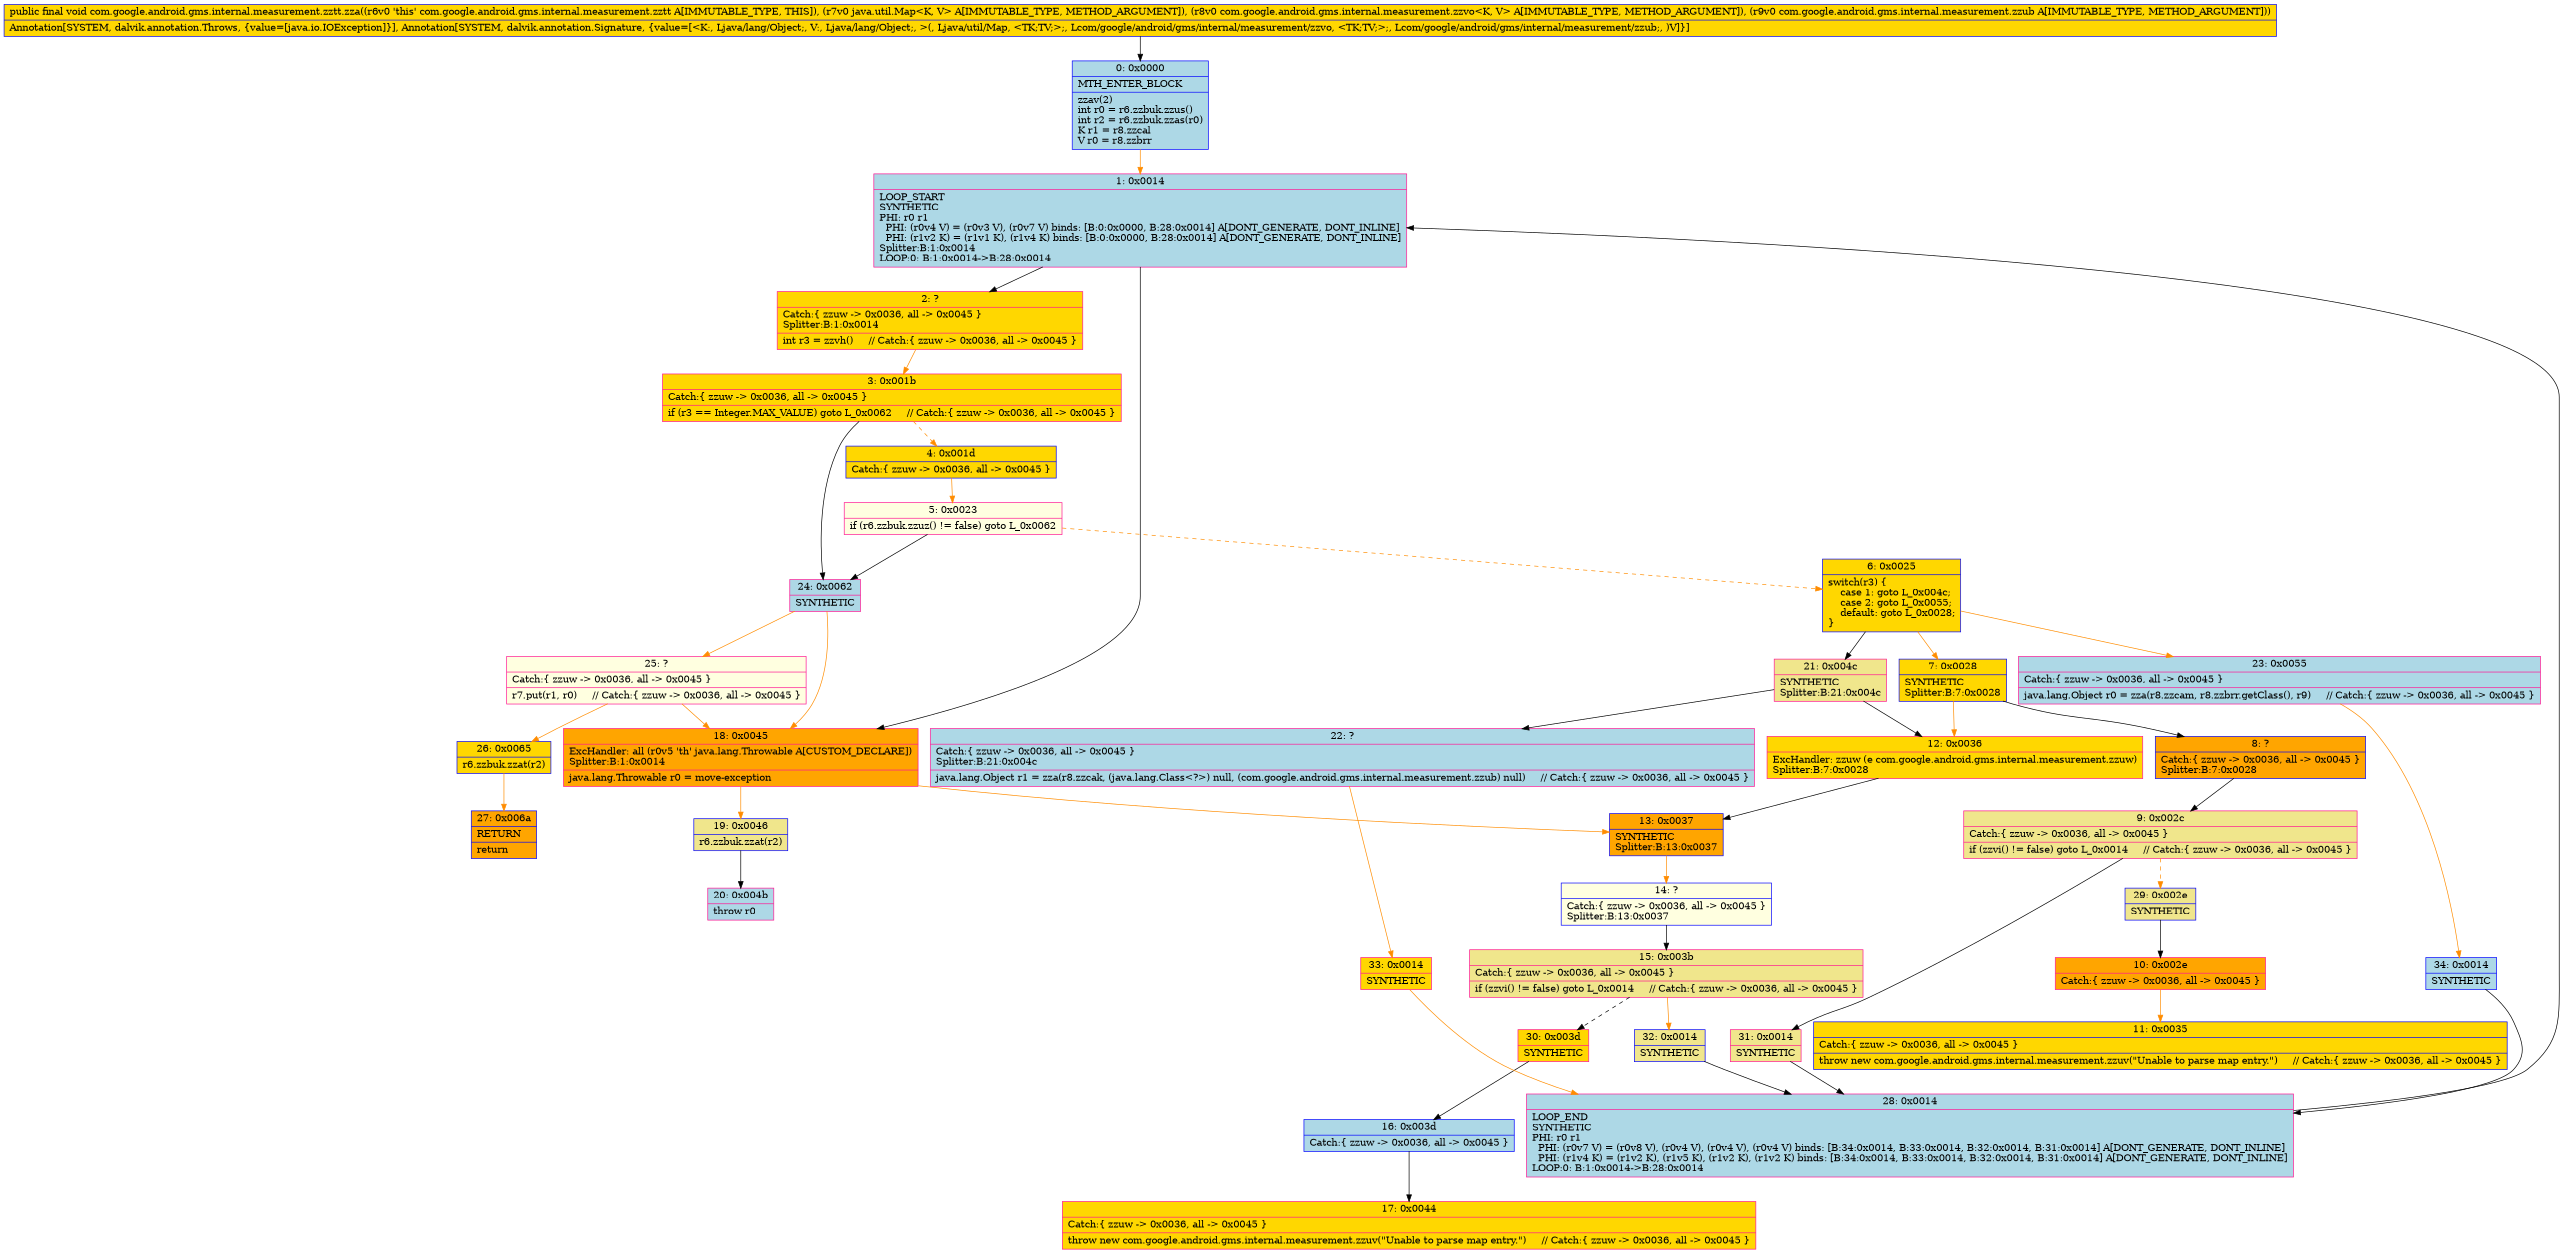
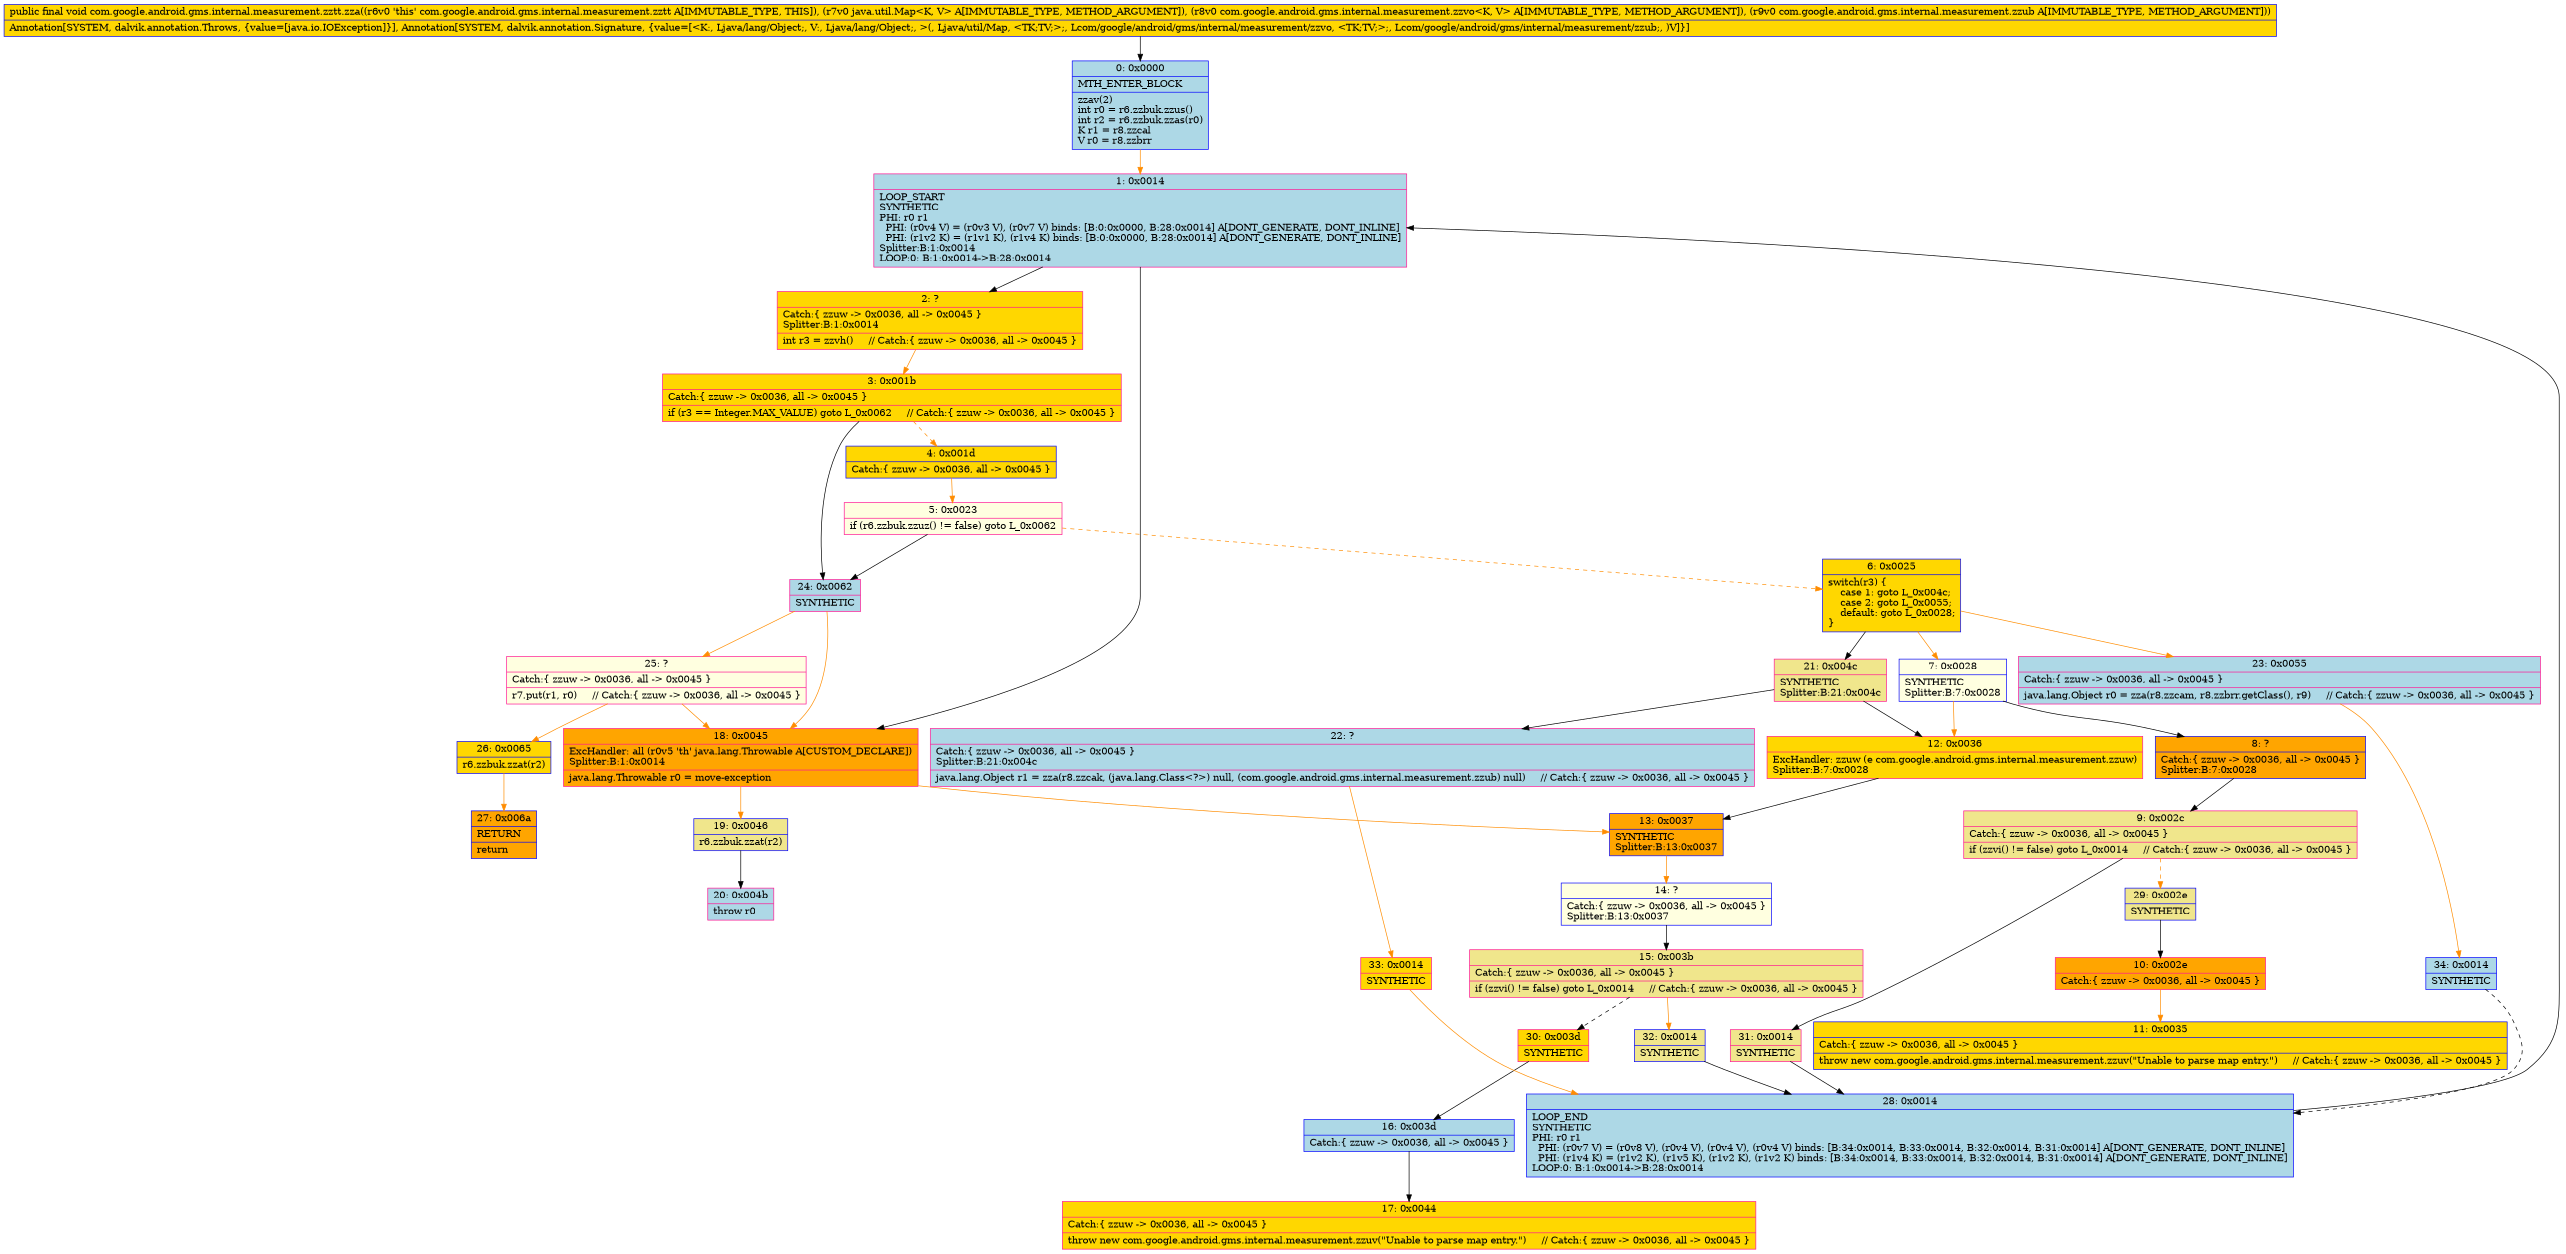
(1953, 680) -> (1953, 680)
(2508, 1074) -> (2508, 1074)
(1910, 1136) -> (1910, 1136)
